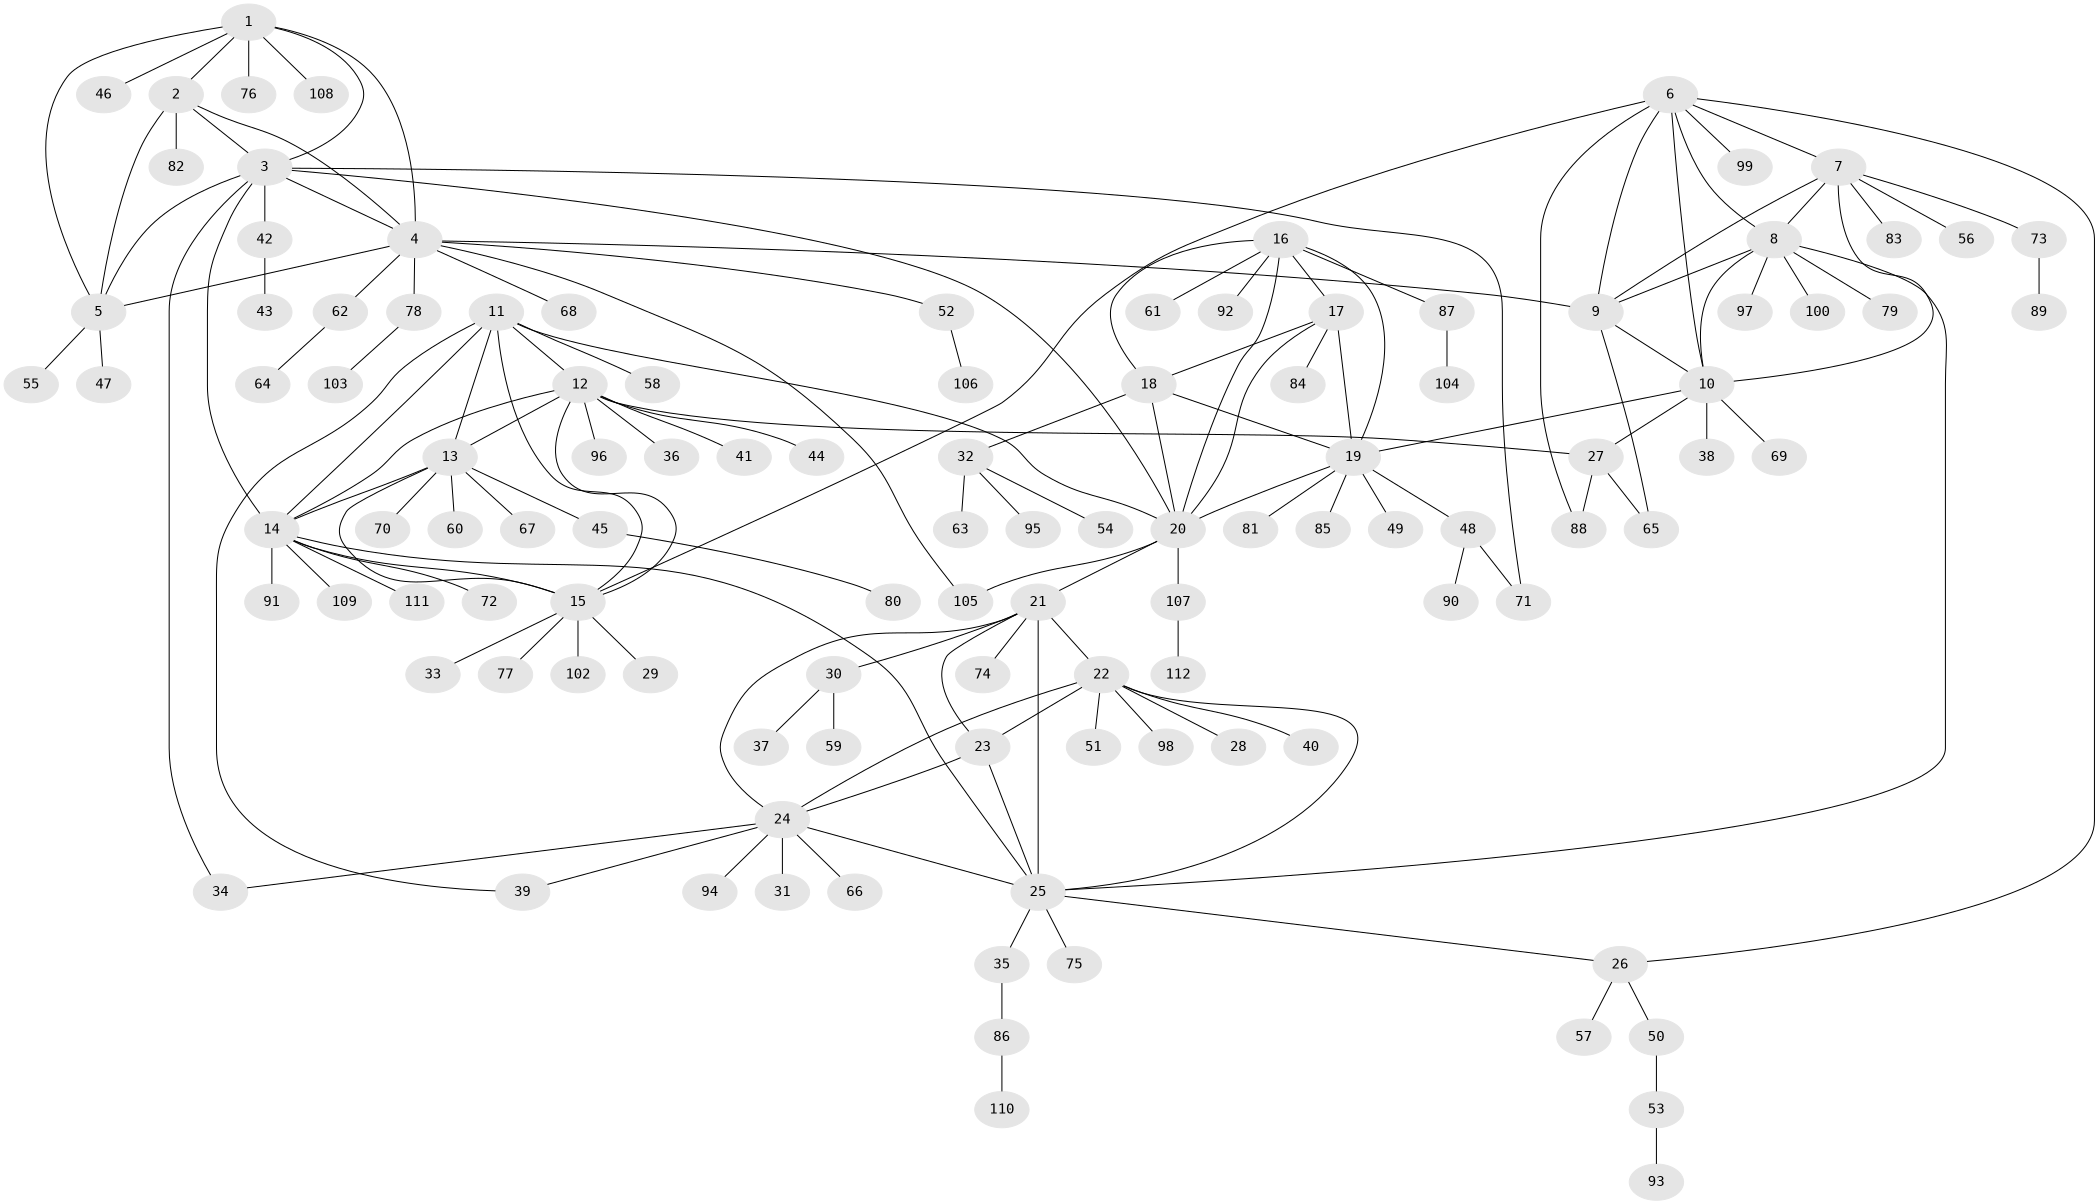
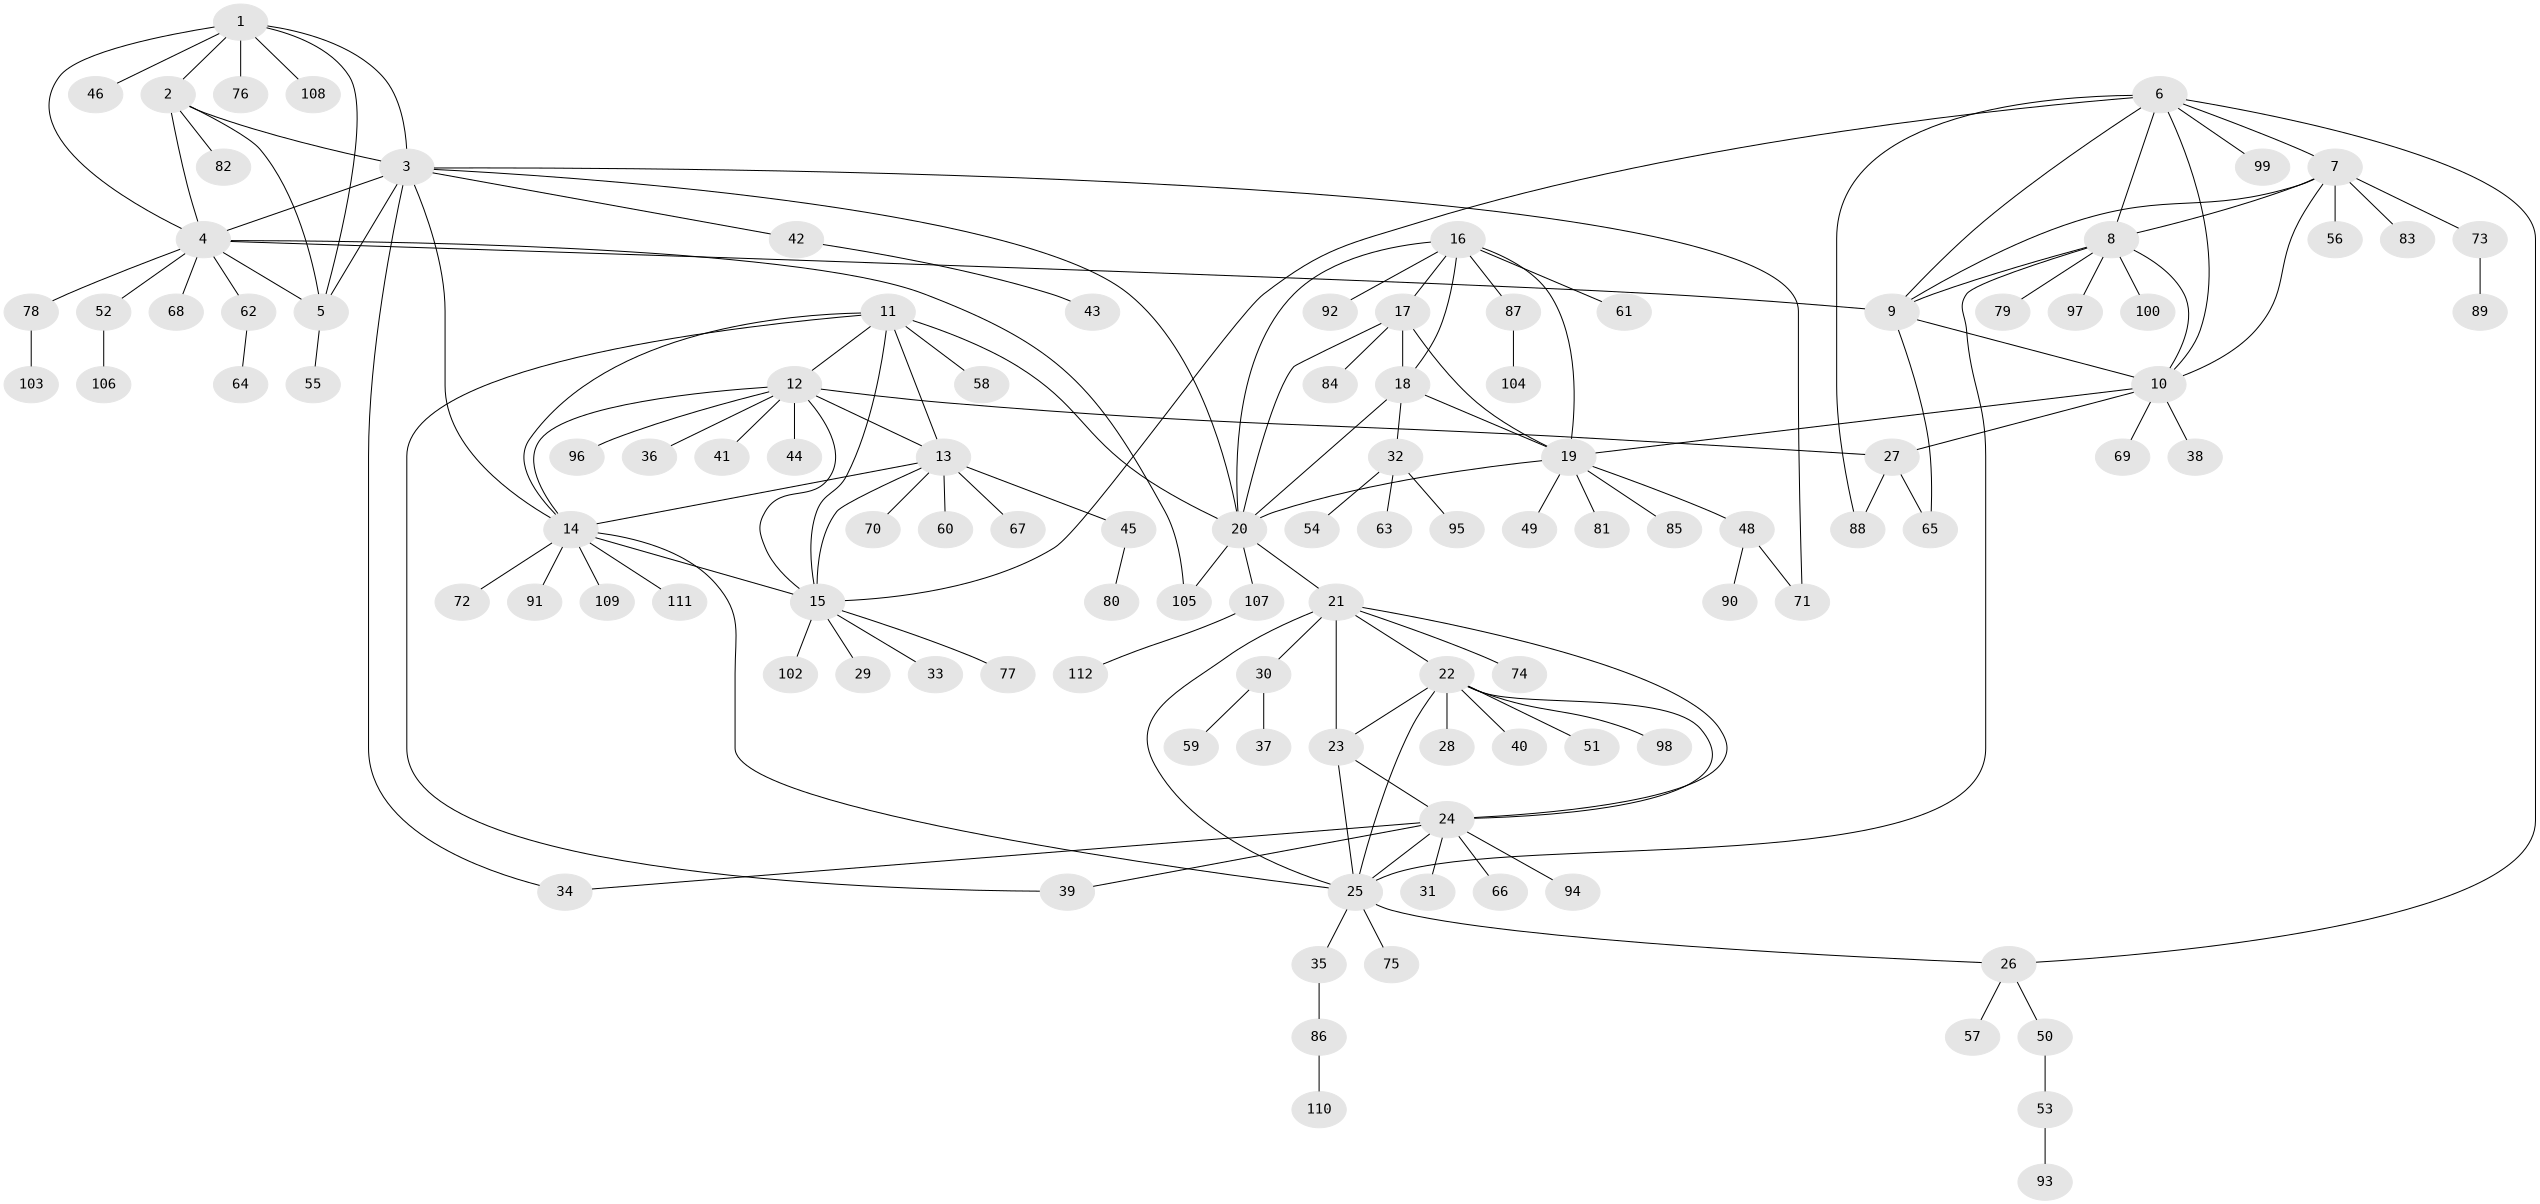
(104, 385) -> none
